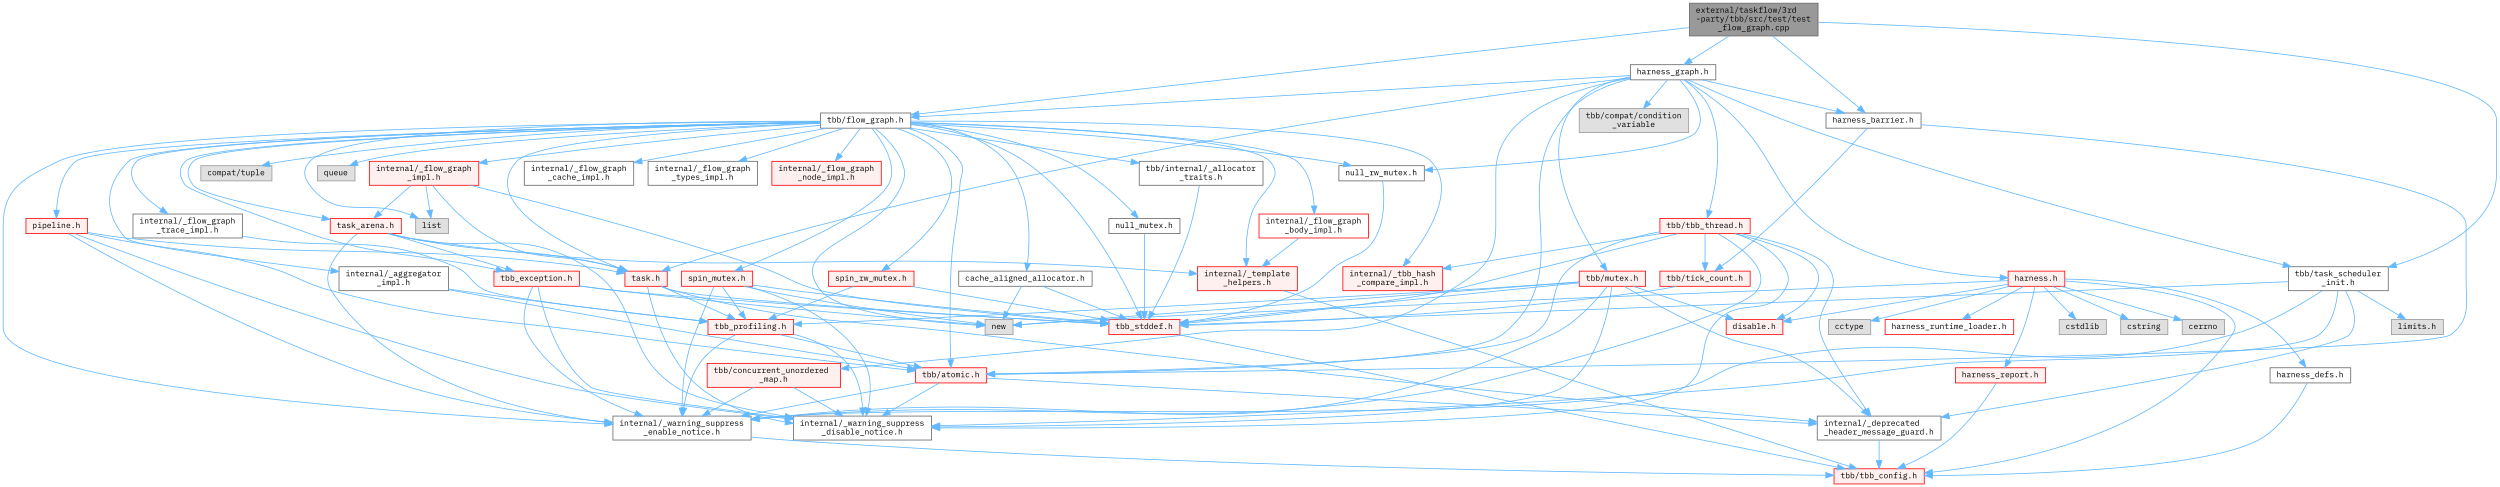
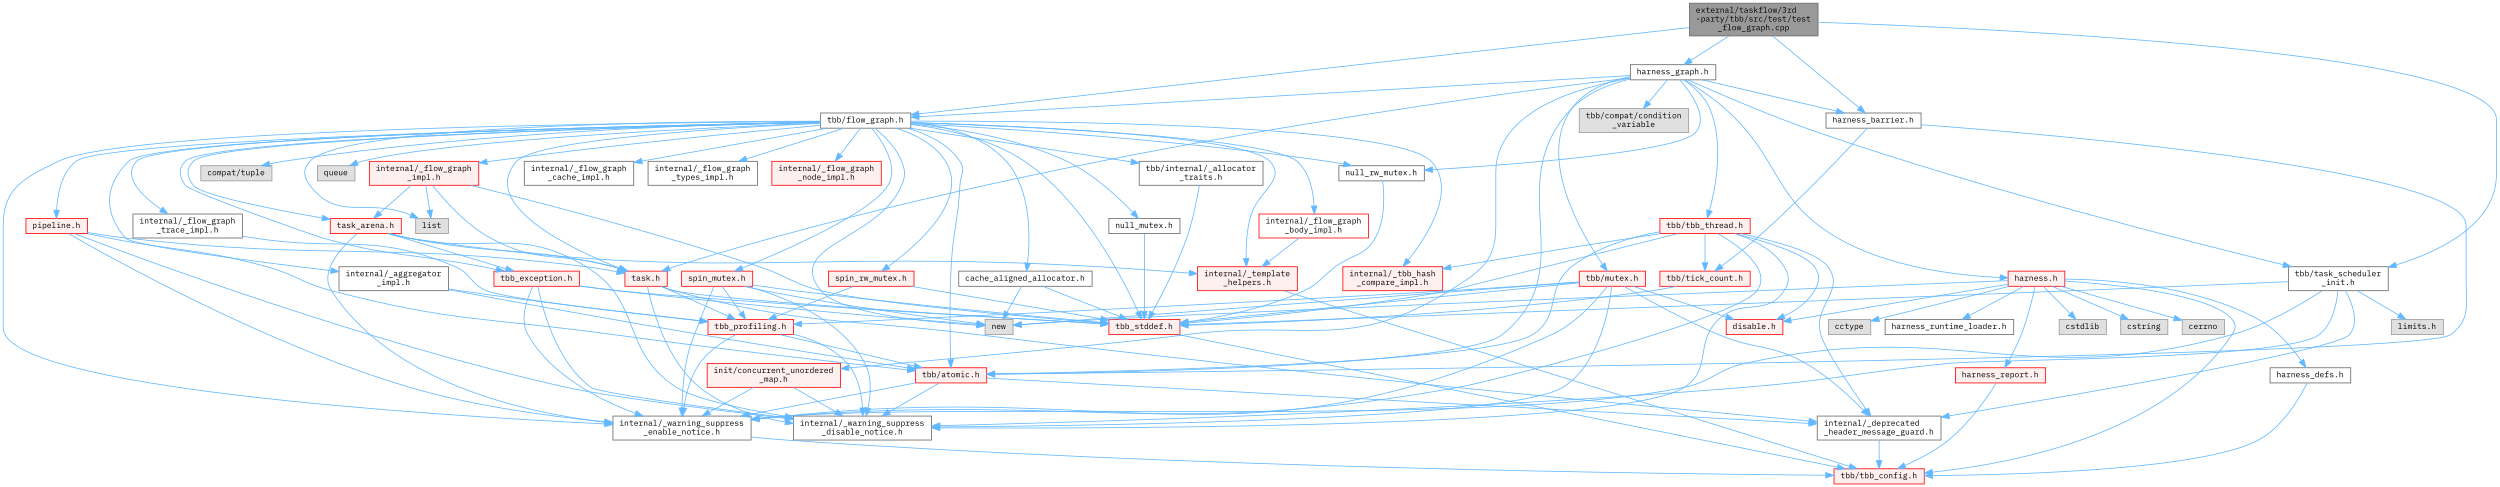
(1949, 327) -> (1949, 327)
(774, 375) -> (774, 375)
